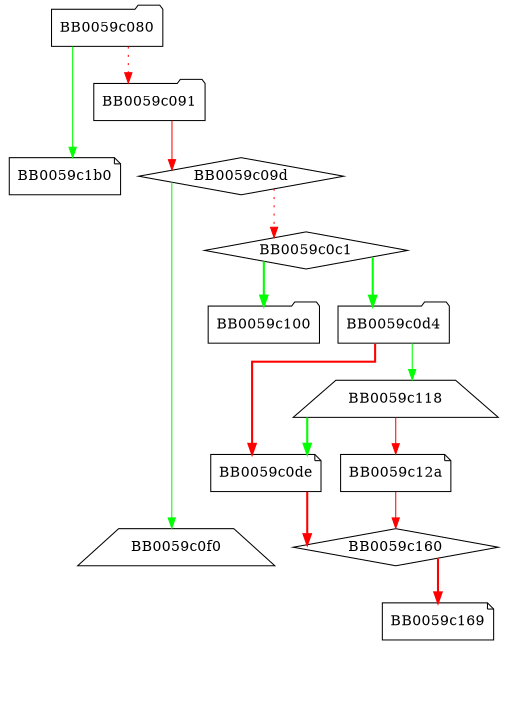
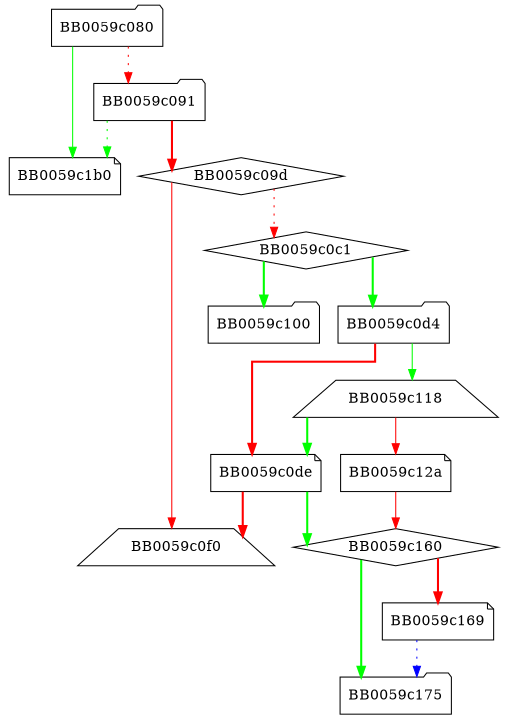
none -> (107, 134)
(172, 140) -> (172, 140)
(172, 350) -> (172, 350)
none -> (243, 509)
(307, 513) -> (307, 513)
none -> (396, 696)
